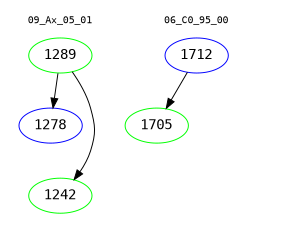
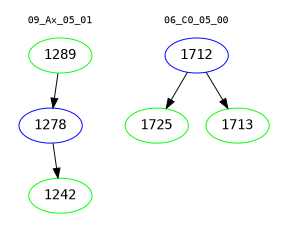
(197, 21) -> (197, 21)
(94, 121) -> (55, 156)
(157, 126) -> (157, 126)
none -> (238, 126)
